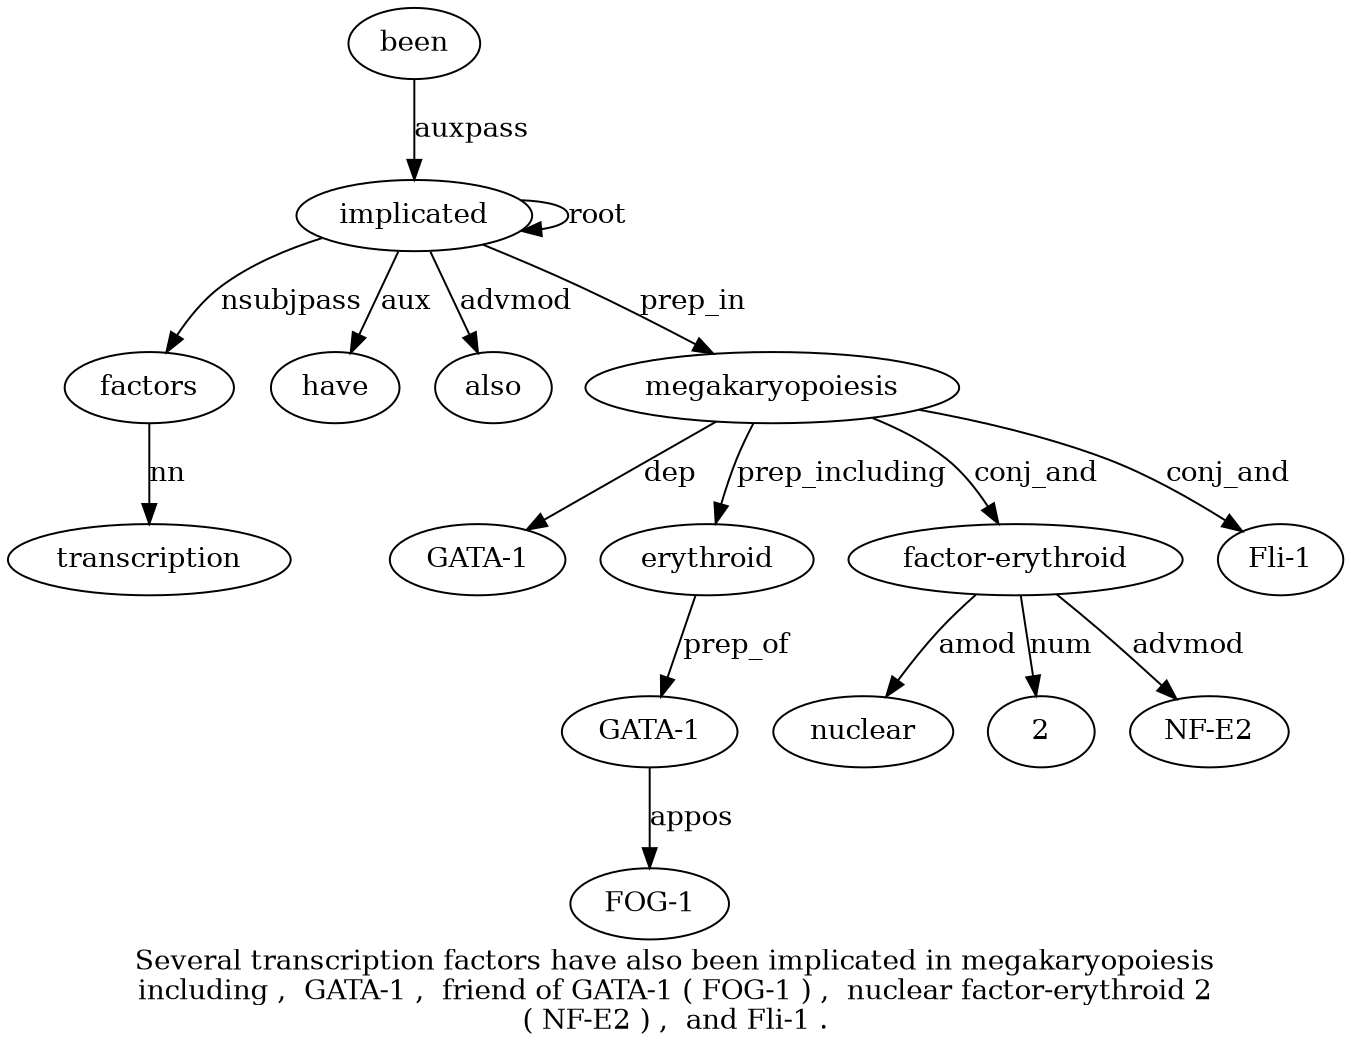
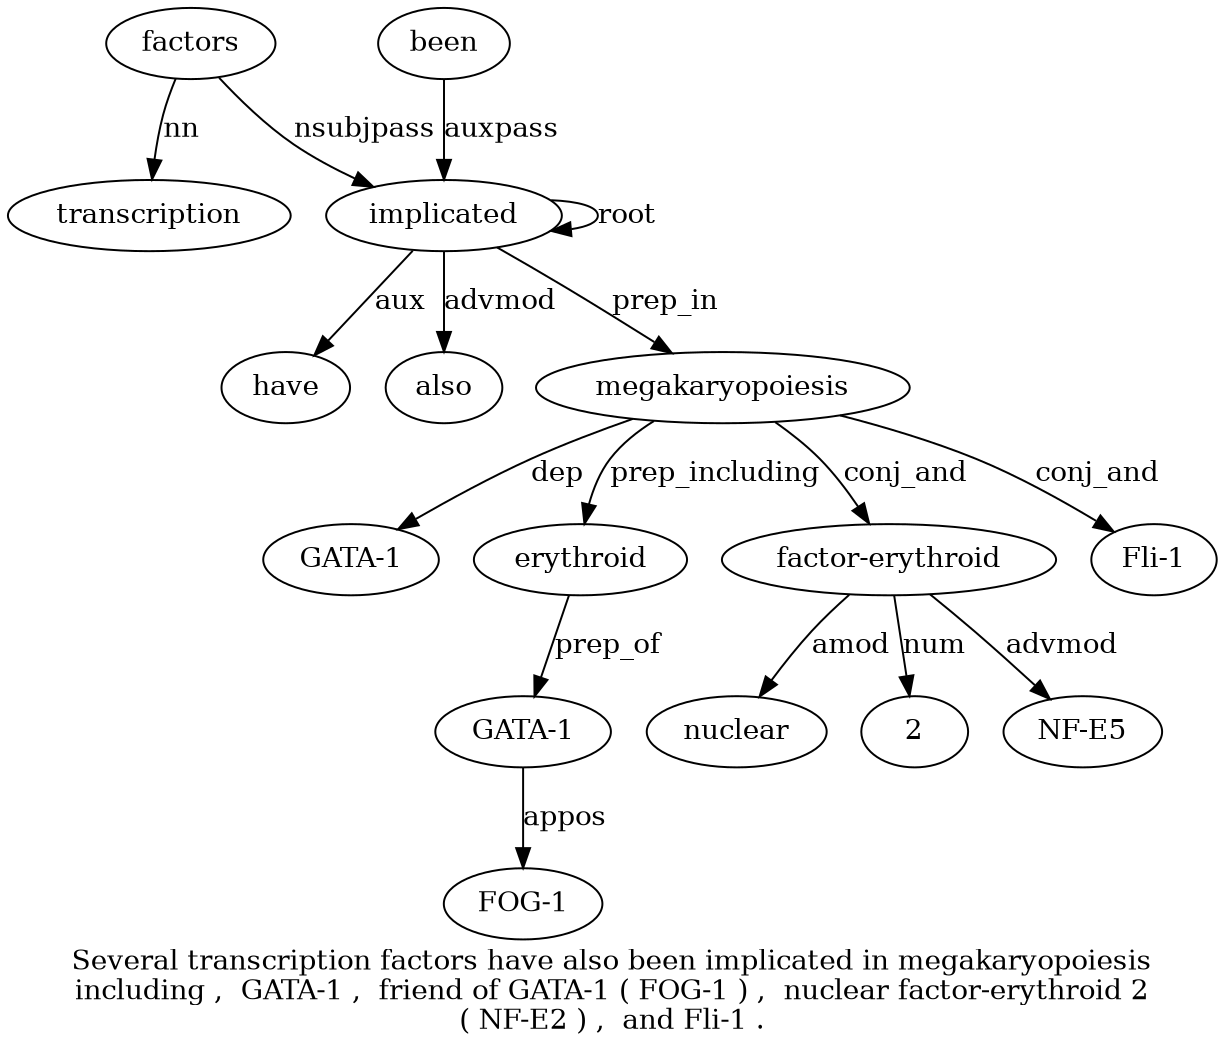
(240, 274) -> (282, 136)
(1209, 732) -> (1083, 732)
